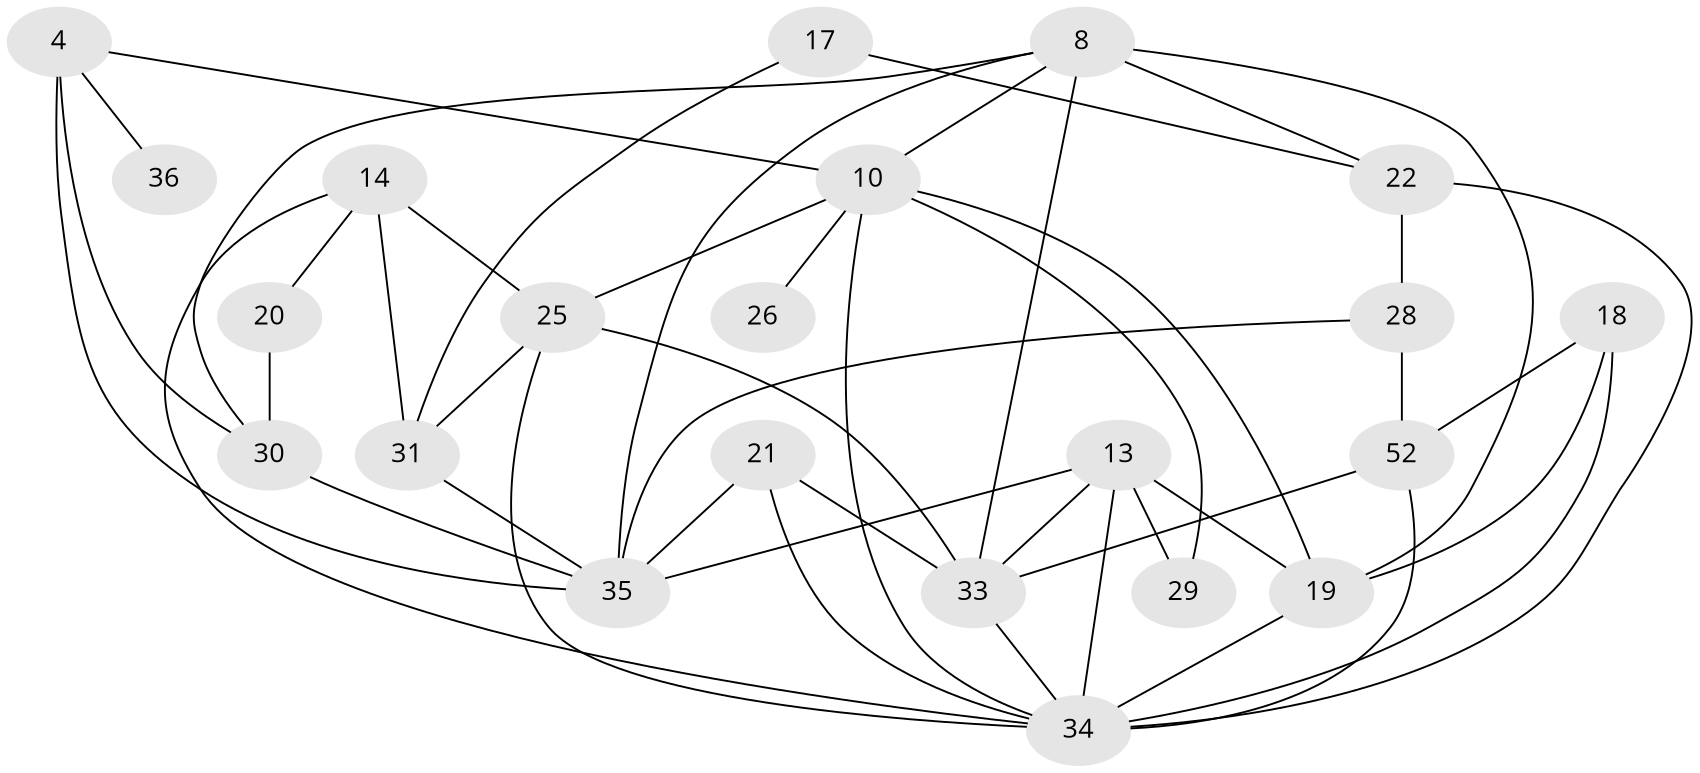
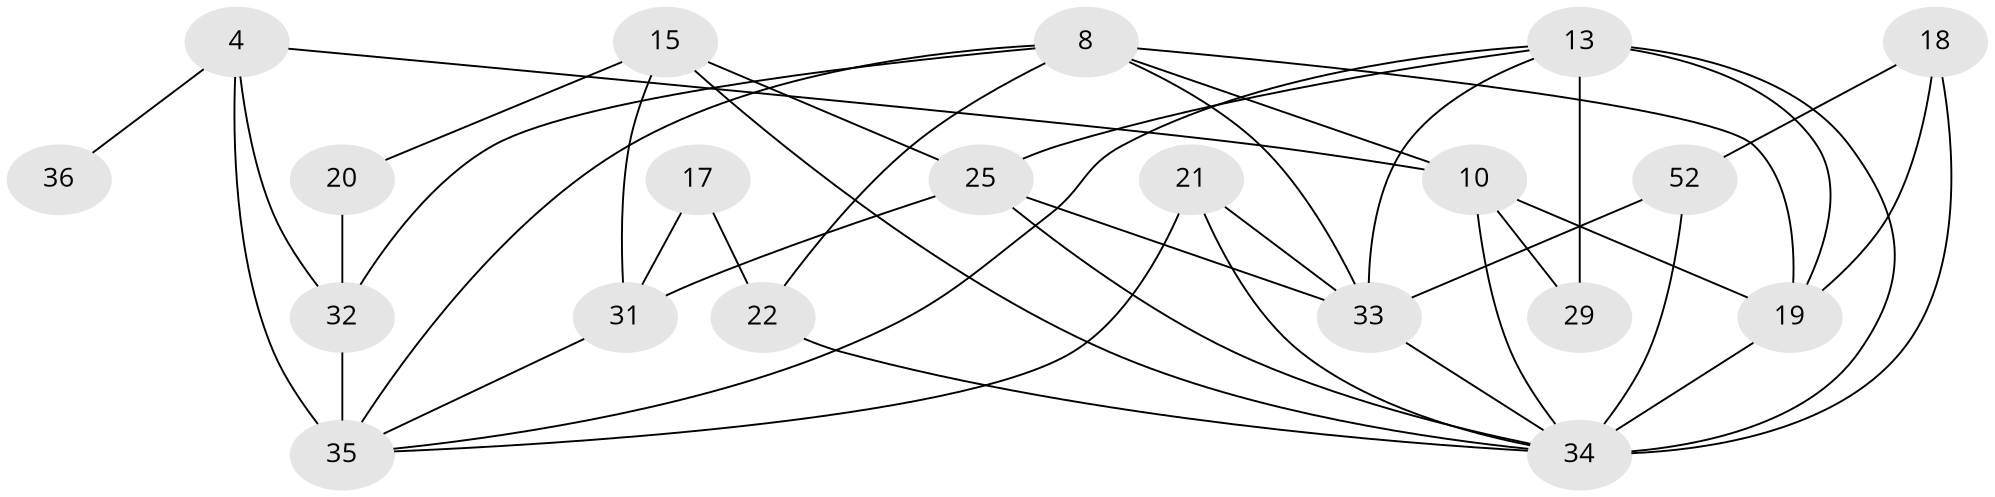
(375, 180) -> (666, 42)
(716, 246) -> (1274, 93)
(763, 317) -> none
(1402, 317) -> none
(270, 455) -> (342, 317)
